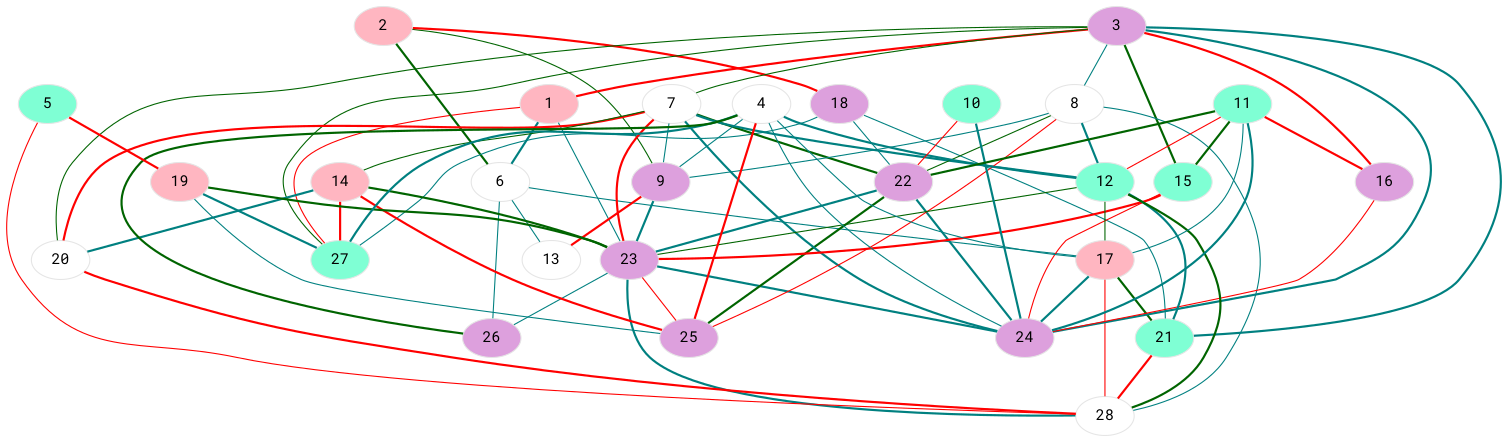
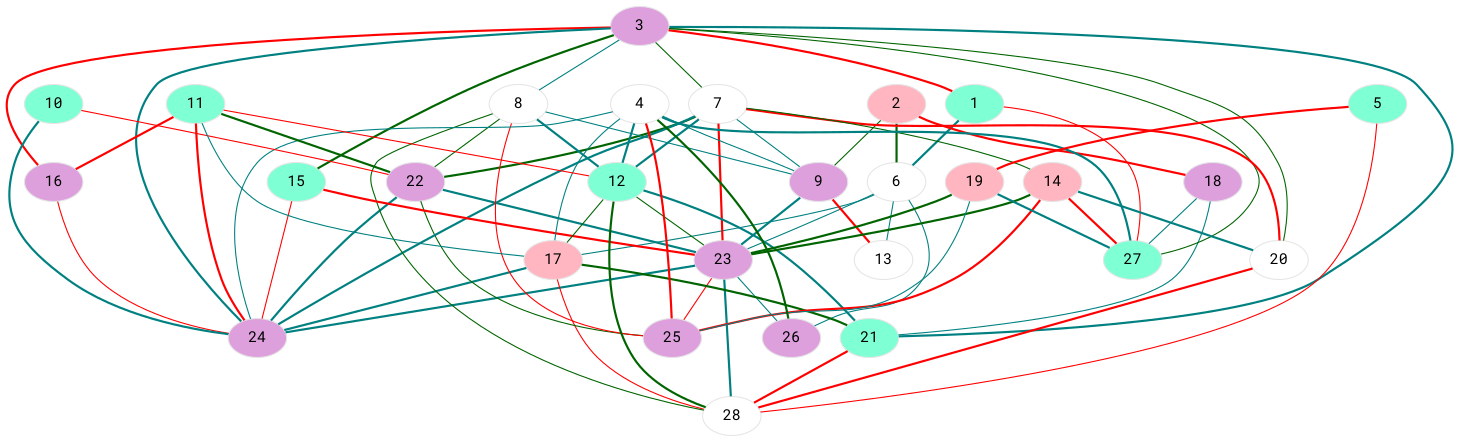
(549, 104) -> (975, 104)
(864, 134) -> none
(1214, 142) -> none
(589, 182) -> (811, 222)
(1259, 247) -> (444, 298)
(1194, 262) -> (207, 226)
(792, 263) -> (508, 303)
